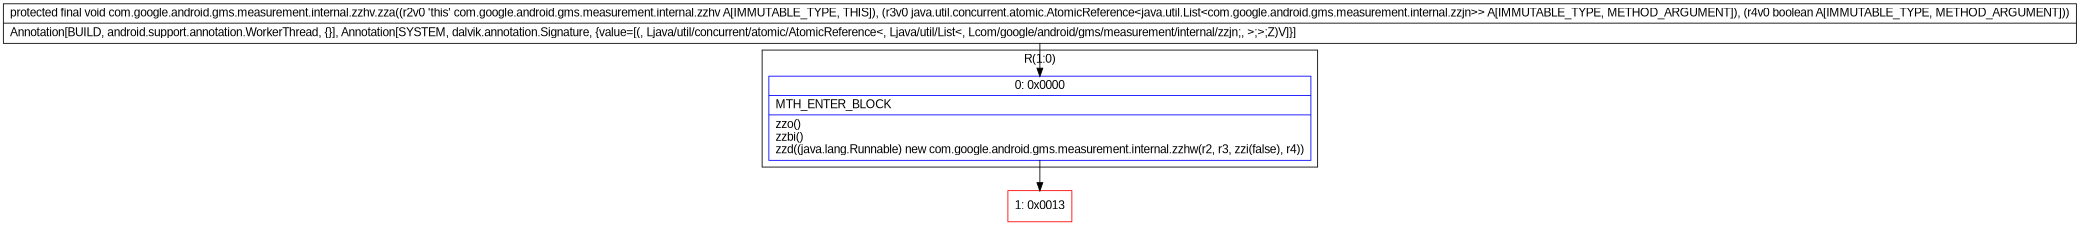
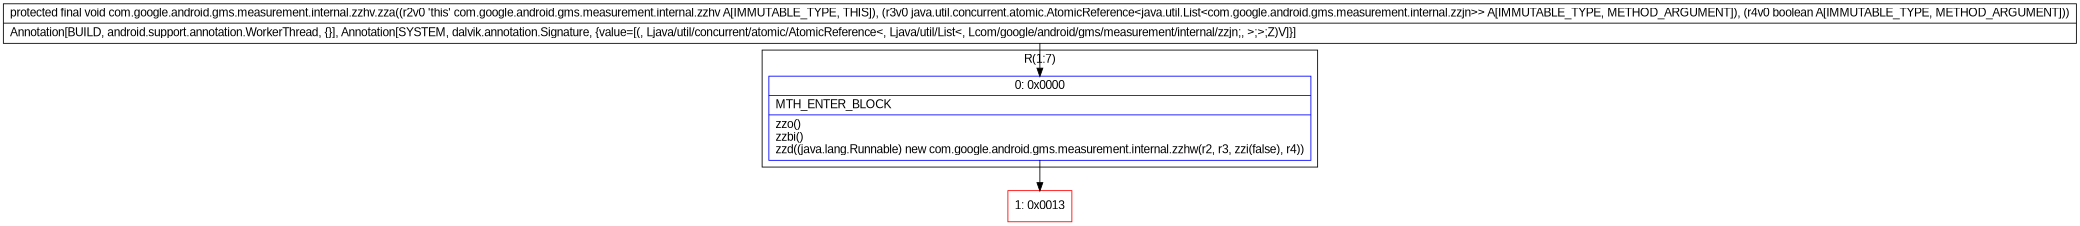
(1040, 60) -> (1040, 60)
